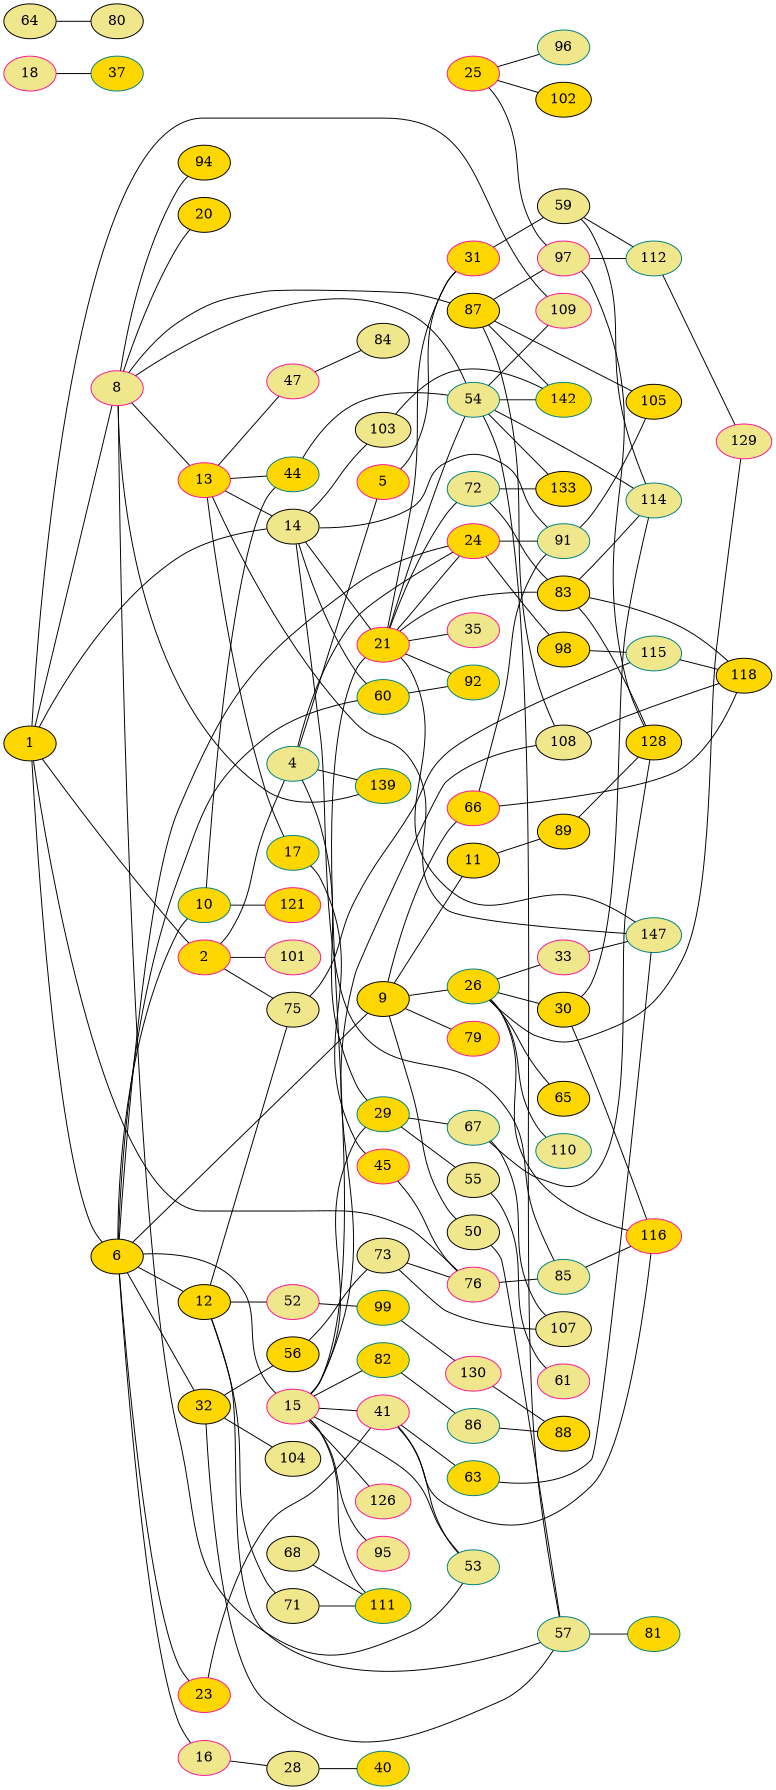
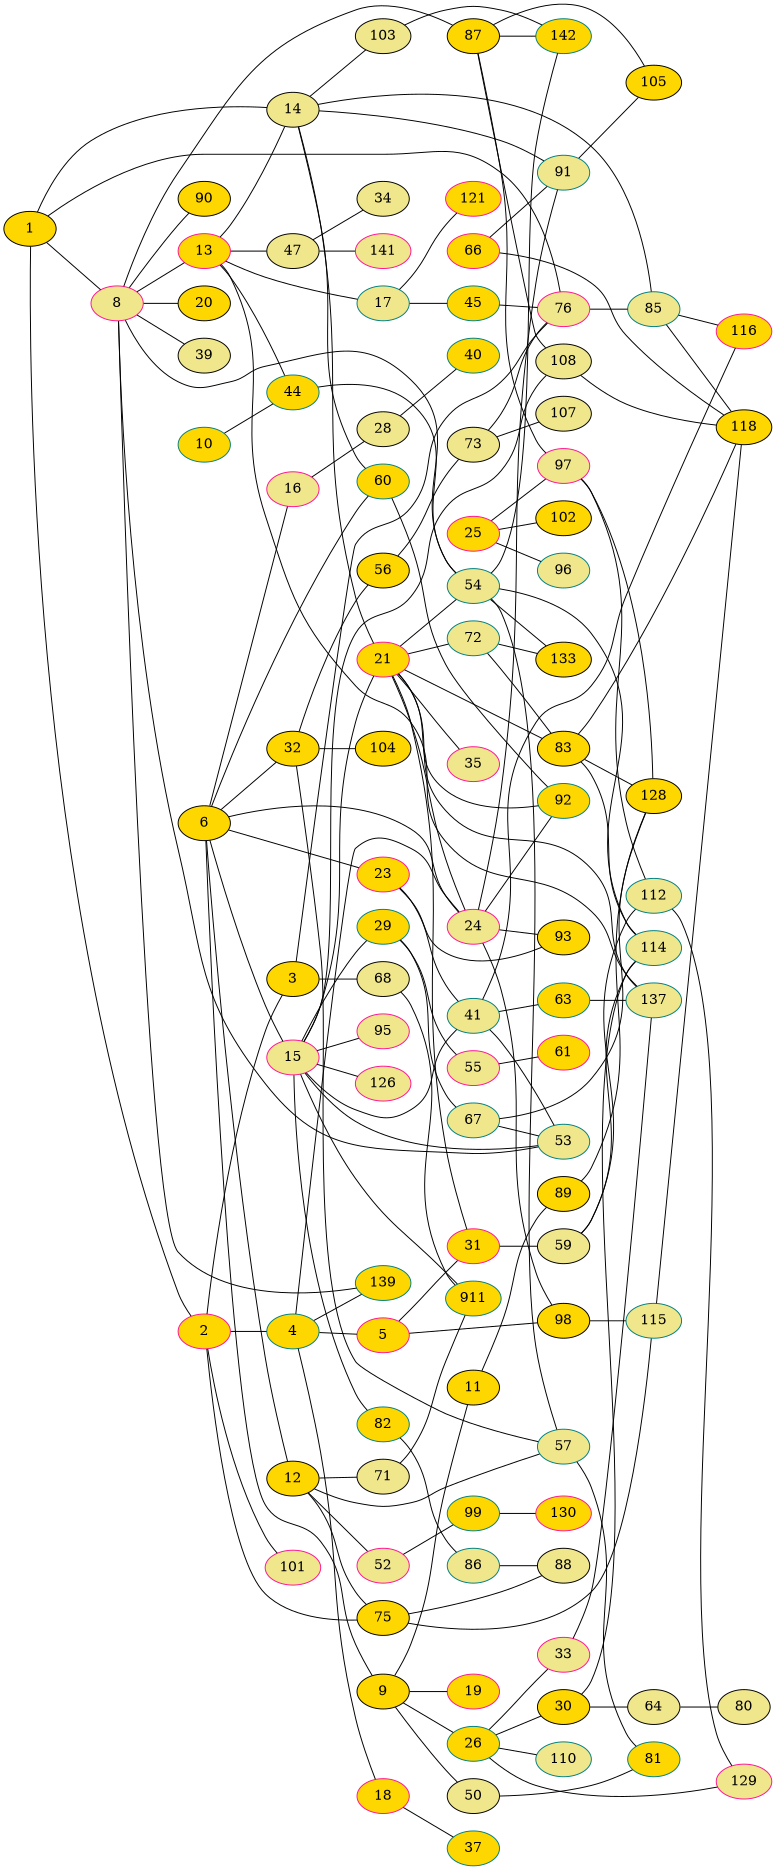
(30, 74) -> (383, 1796)
(204, 163) -> (204, 199)
none -> (383, 251)
(564, 311) -> none
(383, 341) -> (383, 199)
none -> (204, 356)
none -> (699, 368)
(293, 381) -> (293, 251)
(473, 541) -> (473, 927)
(293, 764) -> (293, 1331)
(293, 853) -> (383, 303)
none -> (518, 864)
(414, 898) -> none
(251, 905) -> (428, 251)
(654, 935) -> (654, 1000)
none -> (564, 937)
(332, 942) -> (337, 1598)
none -> (293, 979)
(153, 994) -> none
(51, 1005) -> none
(293, 1010) -> (383, 1618)
(473, 1039) -> (473, 1692)
(564, 1099) -> none
(515, 1105) -> none
(609, 1117) -> (609, 1707)
(383, 1167) -> (473, 303)
(473, 1180) -> (473, 1068)
(518, 1228) -> (523, 1132)
none -> (473, 1328)
(473, 1374) -> (564, 1513)
(564, 1381) -> (564, 1053)
(526, 1401) -> (581, 1788)
(519, 1404) -> (477, 1599)
(383, 1412) -> (473, 1016)
(564, 1434) -> (564, 1566)
(293, 1459) -> (383, 749)
(383, 1606) -> (473, 1299)
